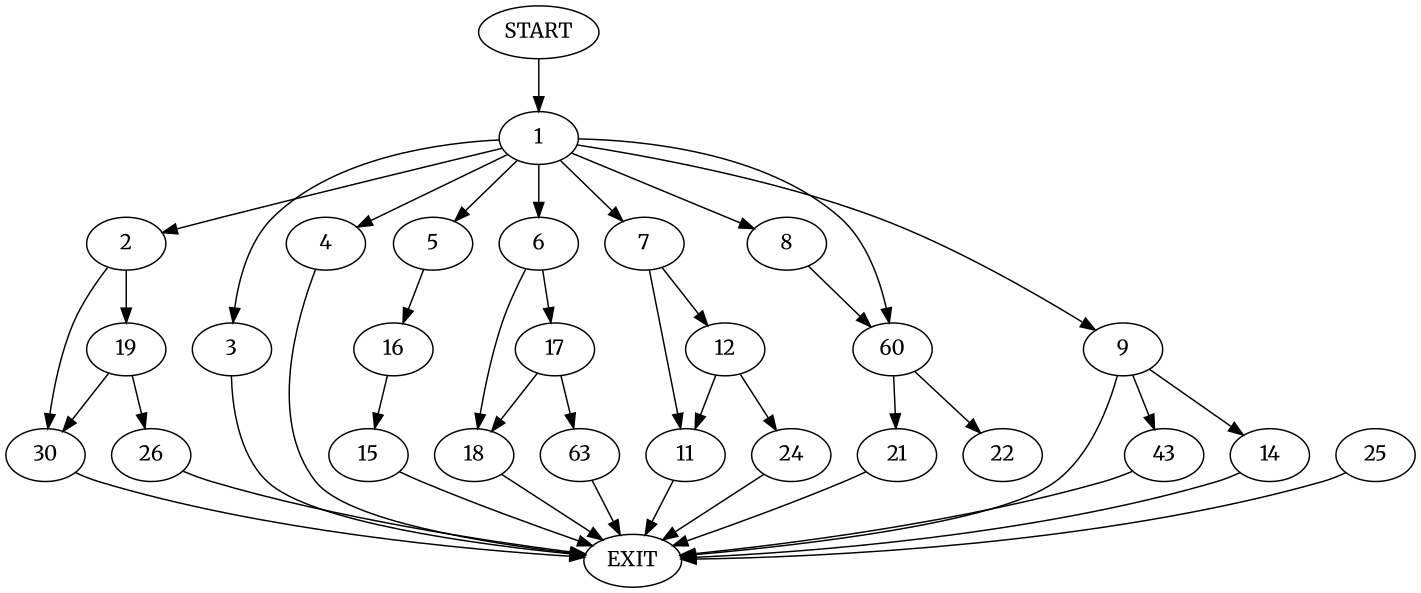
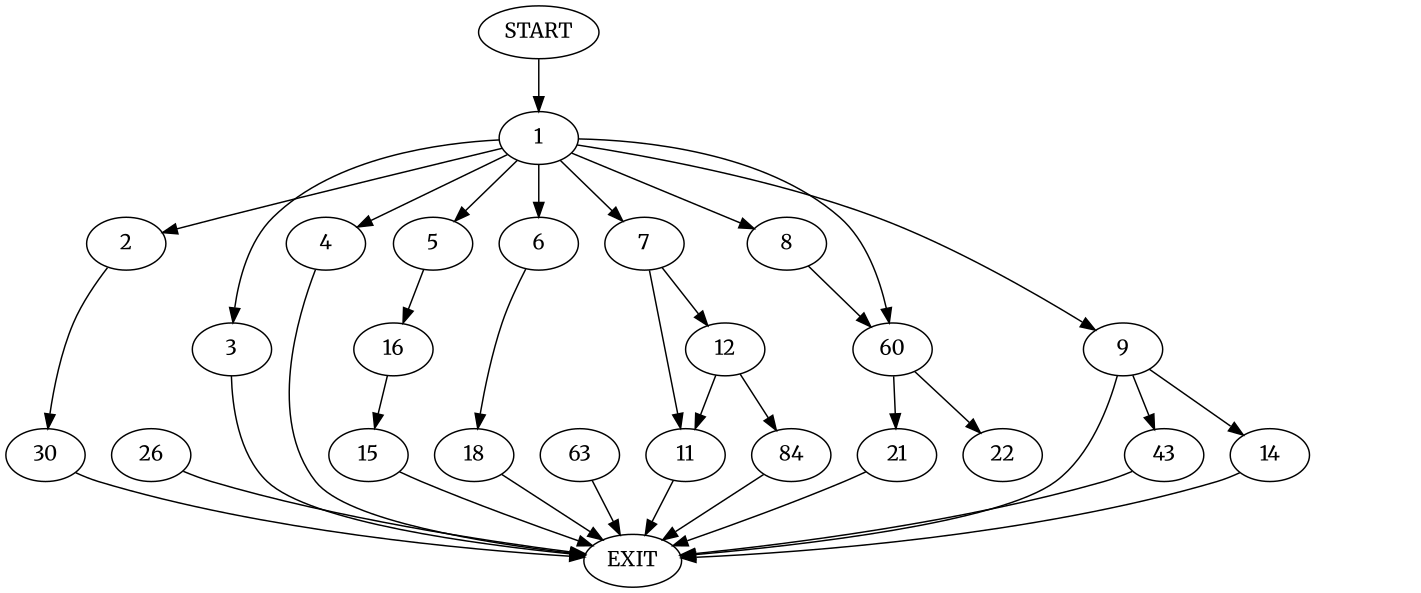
(126, 349) -> none
(555, 349) -> none
(791, 455) -> (791, 455)
(1376, 455) -> none
